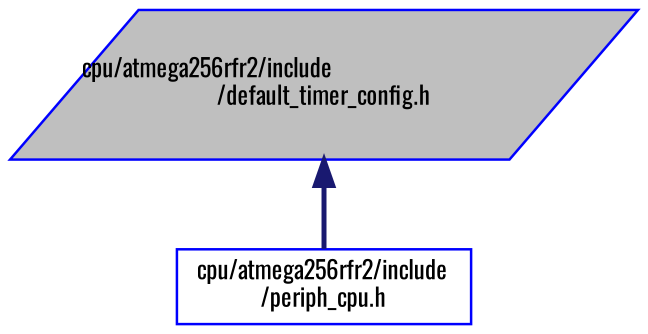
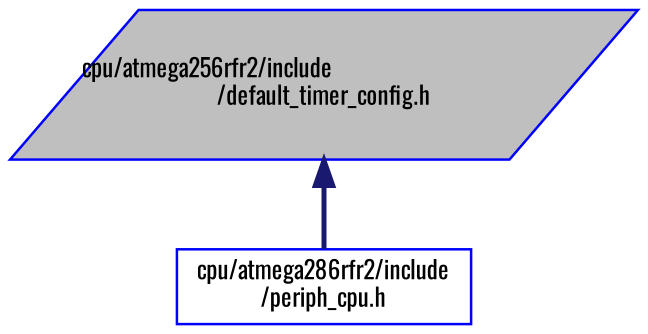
(324, 287) -> (324, 287)
